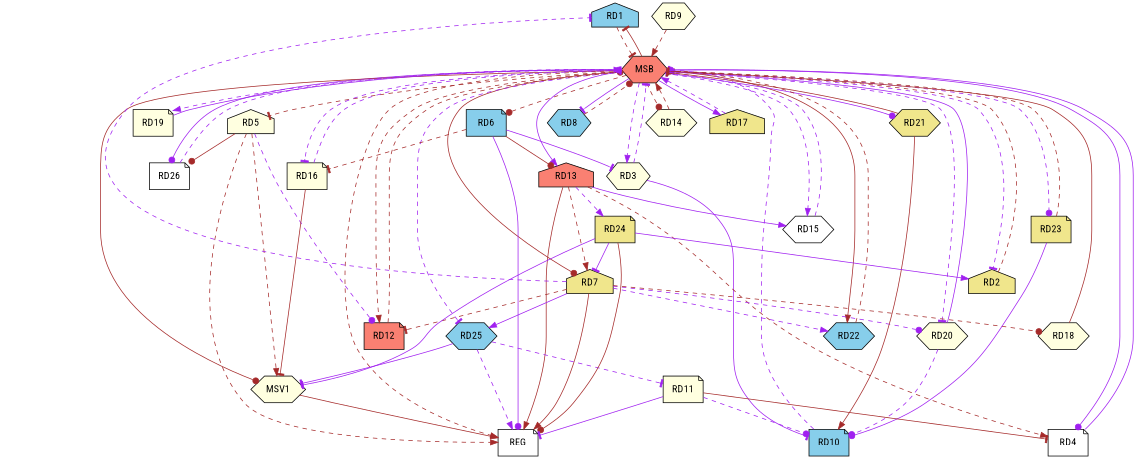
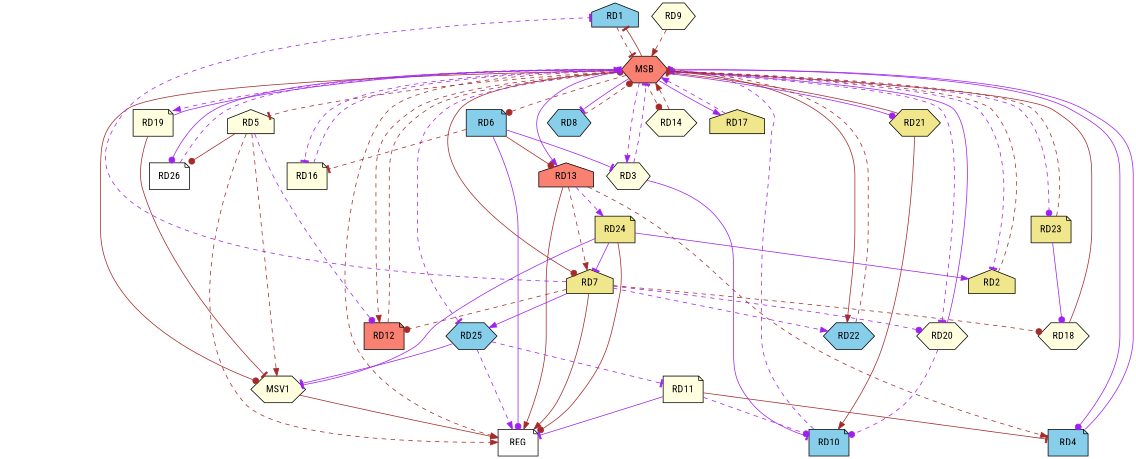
(808, 229) -> none
(293, 281) -> (178, 265)
(487, 309) -> (487, 309)
(974, 363) -> (1057, 280)
(1068, 443) -> (1068, 443)
